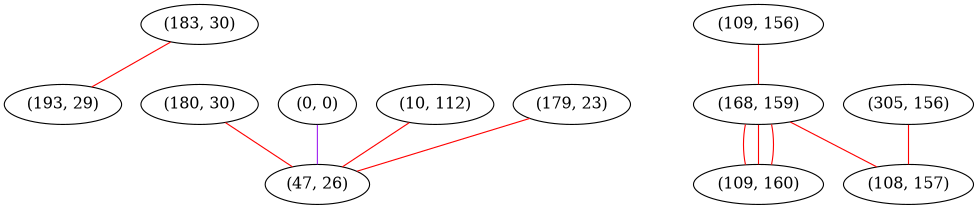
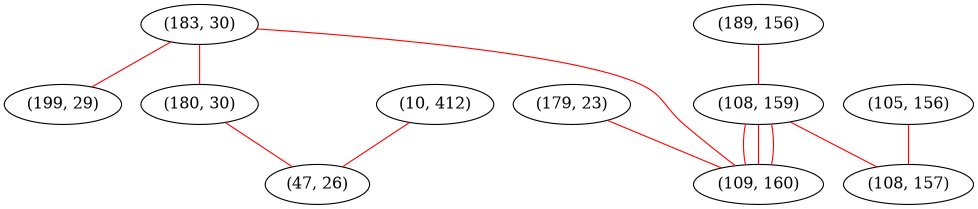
(758, 24) -> (758, 24)
none -> (513, 54)
none -> (200, 65)
(63, 104) -> (63, 104)
(317, 104) -> none
(435, 104) -> (435, 104)
(758, 104) -> (758, 104)
(908, 104) -> (908, 104)
(443, 145) -> (664, 144)
